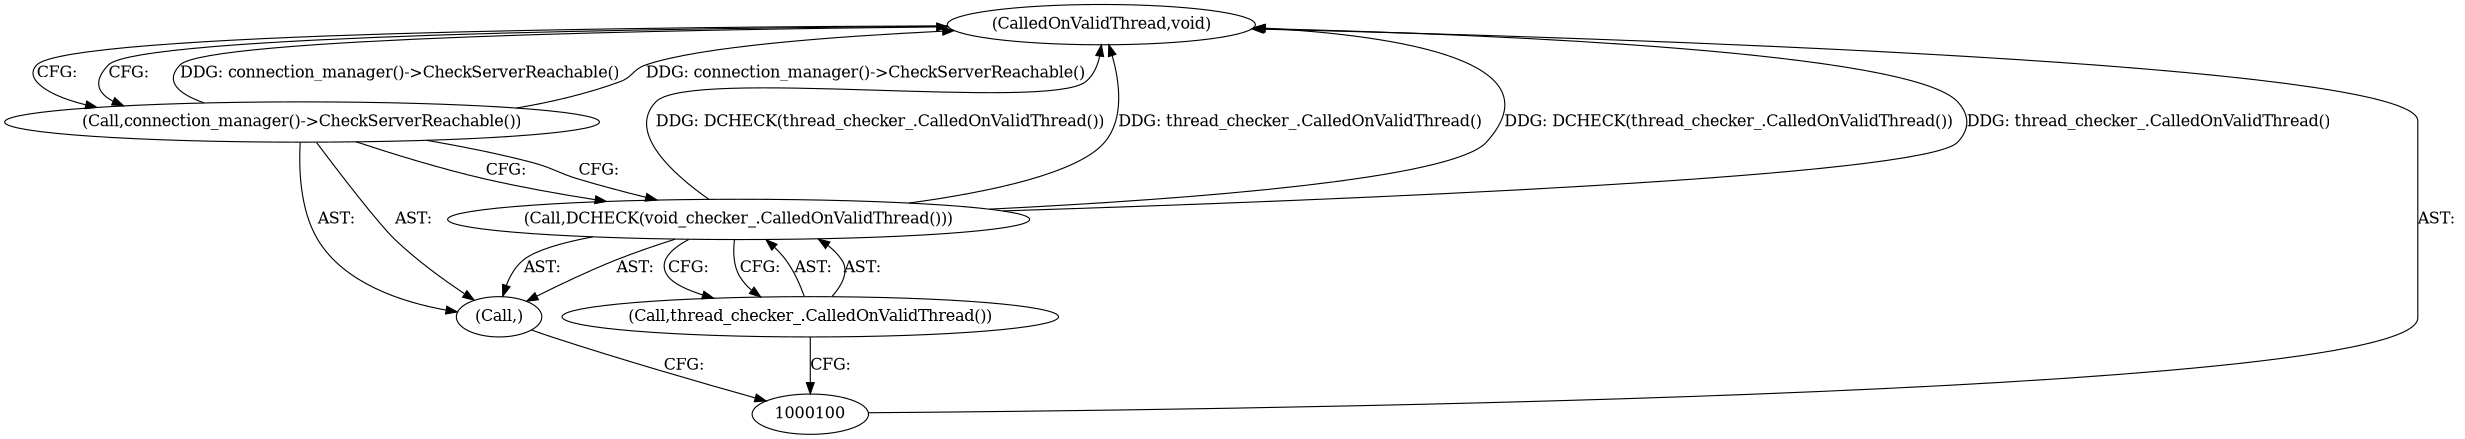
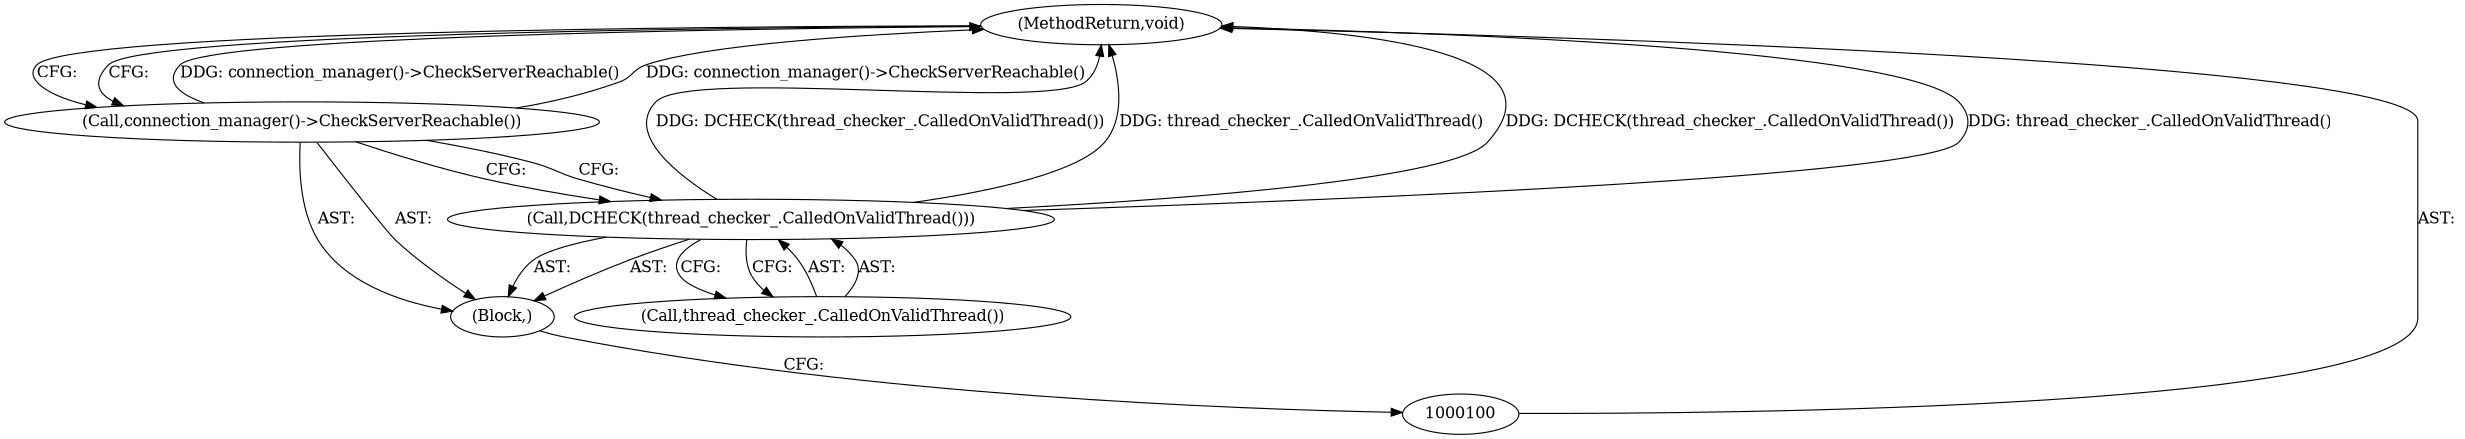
(1101, 25) -> (1101, 25)
(739, 219) -> (751, 219)
(499, 317) -> (502, 317)
(810, 360) -> none
